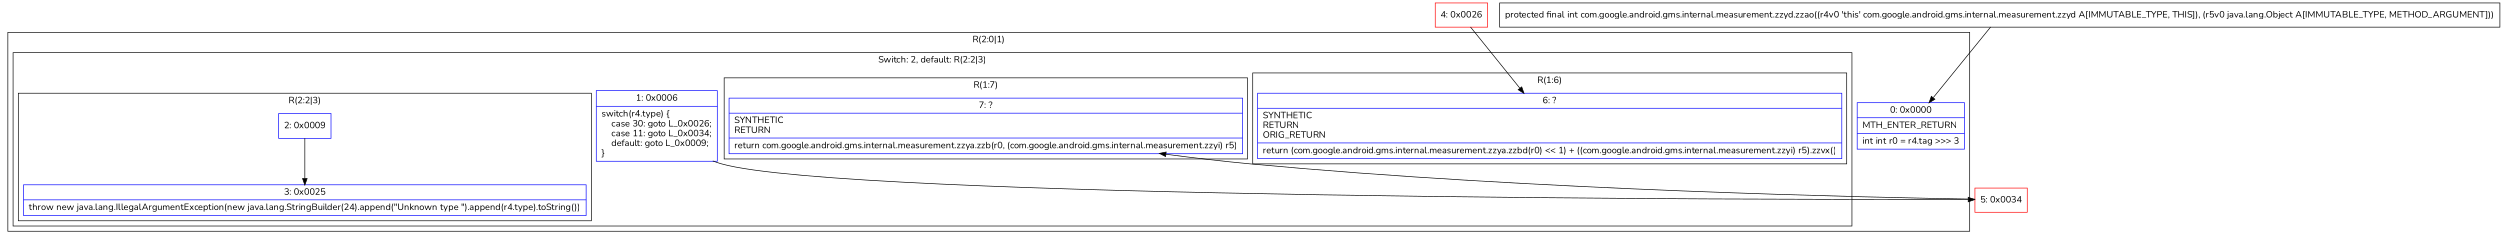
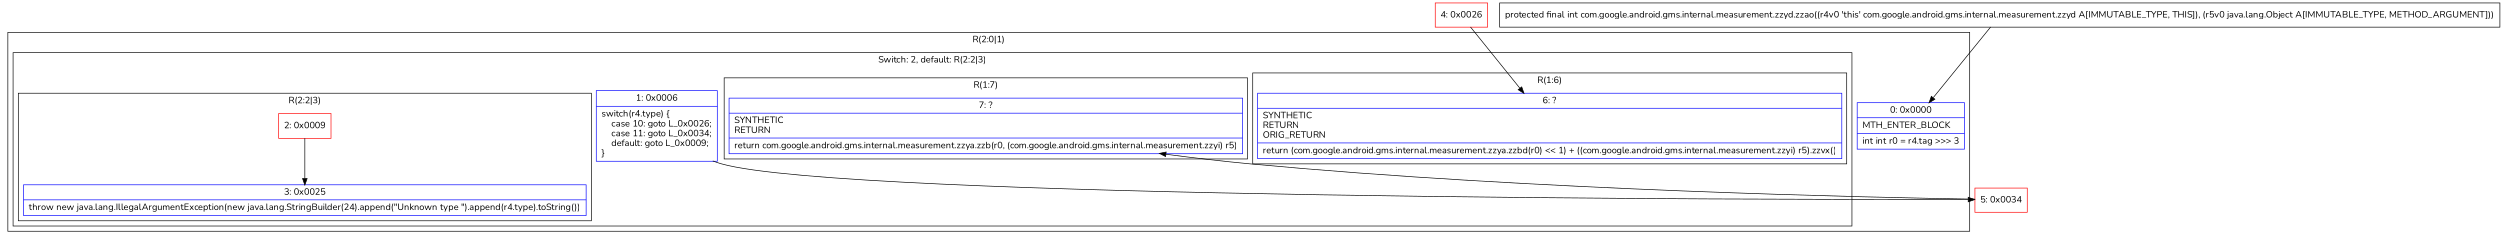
(657, 124) -> (657, 124)
(1910, 125) -> (1907, 125)
(305, 126) -> (305, 126)
